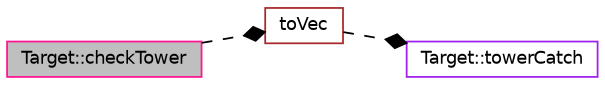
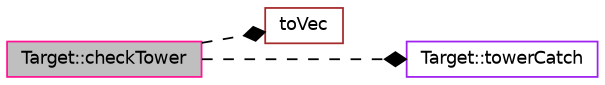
(364, 36) -> (293, 59)
